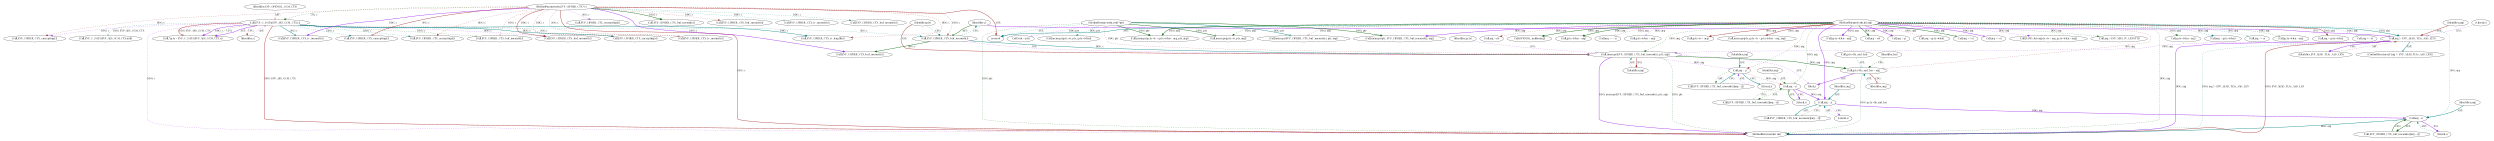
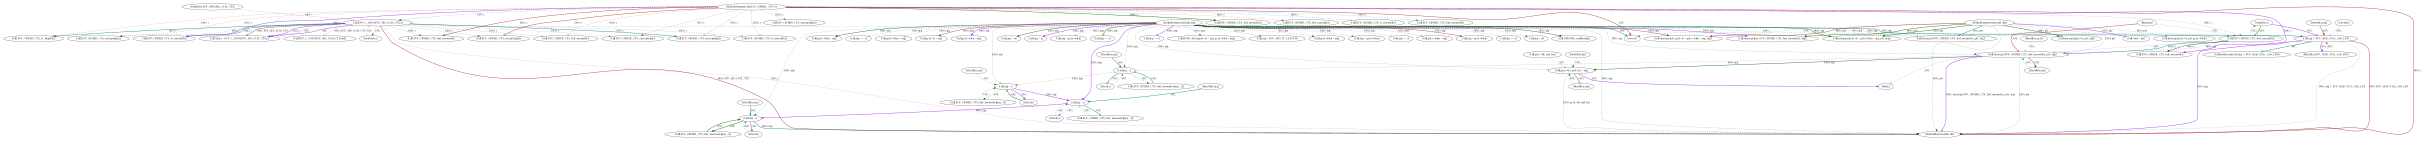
(923, 23) -> (2147, 23)
none -> (1832, 30)
(1062, 31) -> (2069, 28)
(1272, 129) -> (1936, 46)
